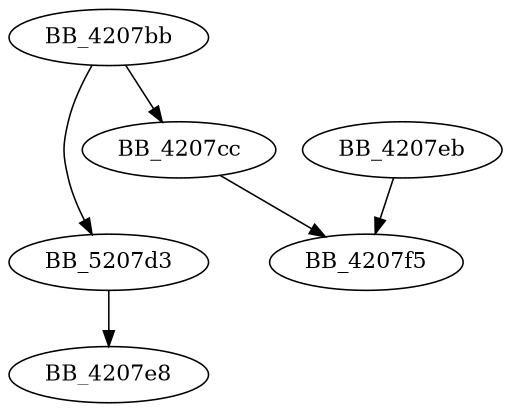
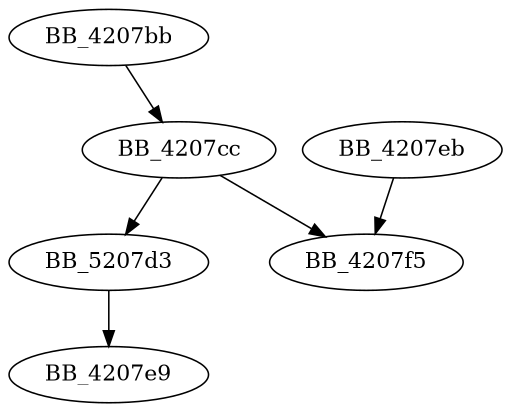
(64, 142) -> (148, 200)
(109, 375) -> (109, 375)
